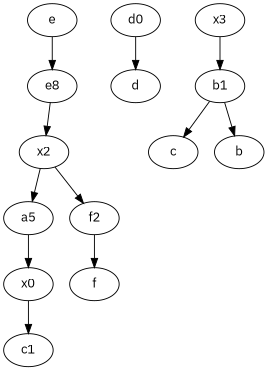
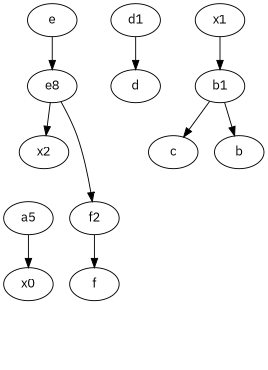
(136, 20) -> (136, 20)
(220, 20) -> (220, 20)
(37, 181) -> none
(66, 182) -> (80, 146)
(28, 350) -> none
